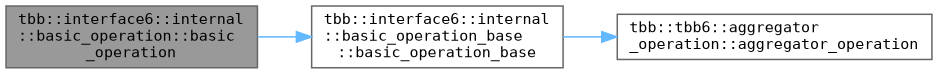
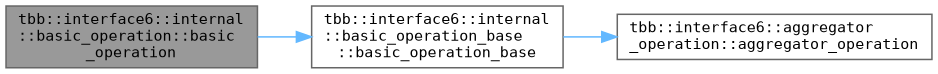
(775, 37) -> (775, 37)
